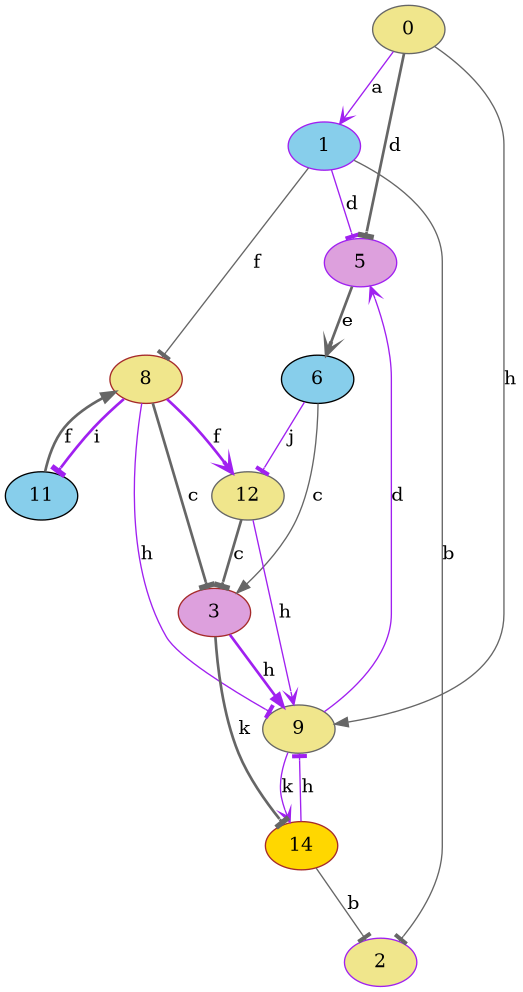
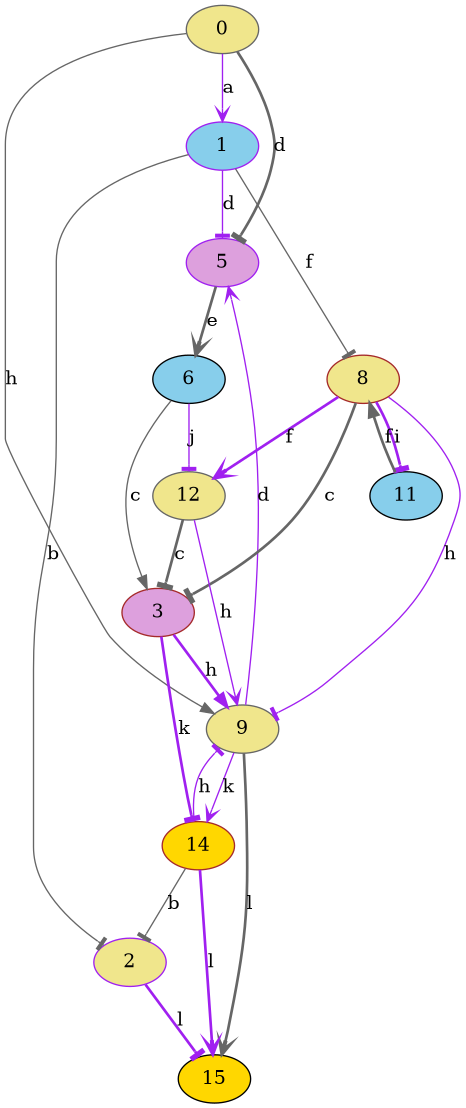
(232, 734) -> (175, 726)
none -> (214, 1079)
